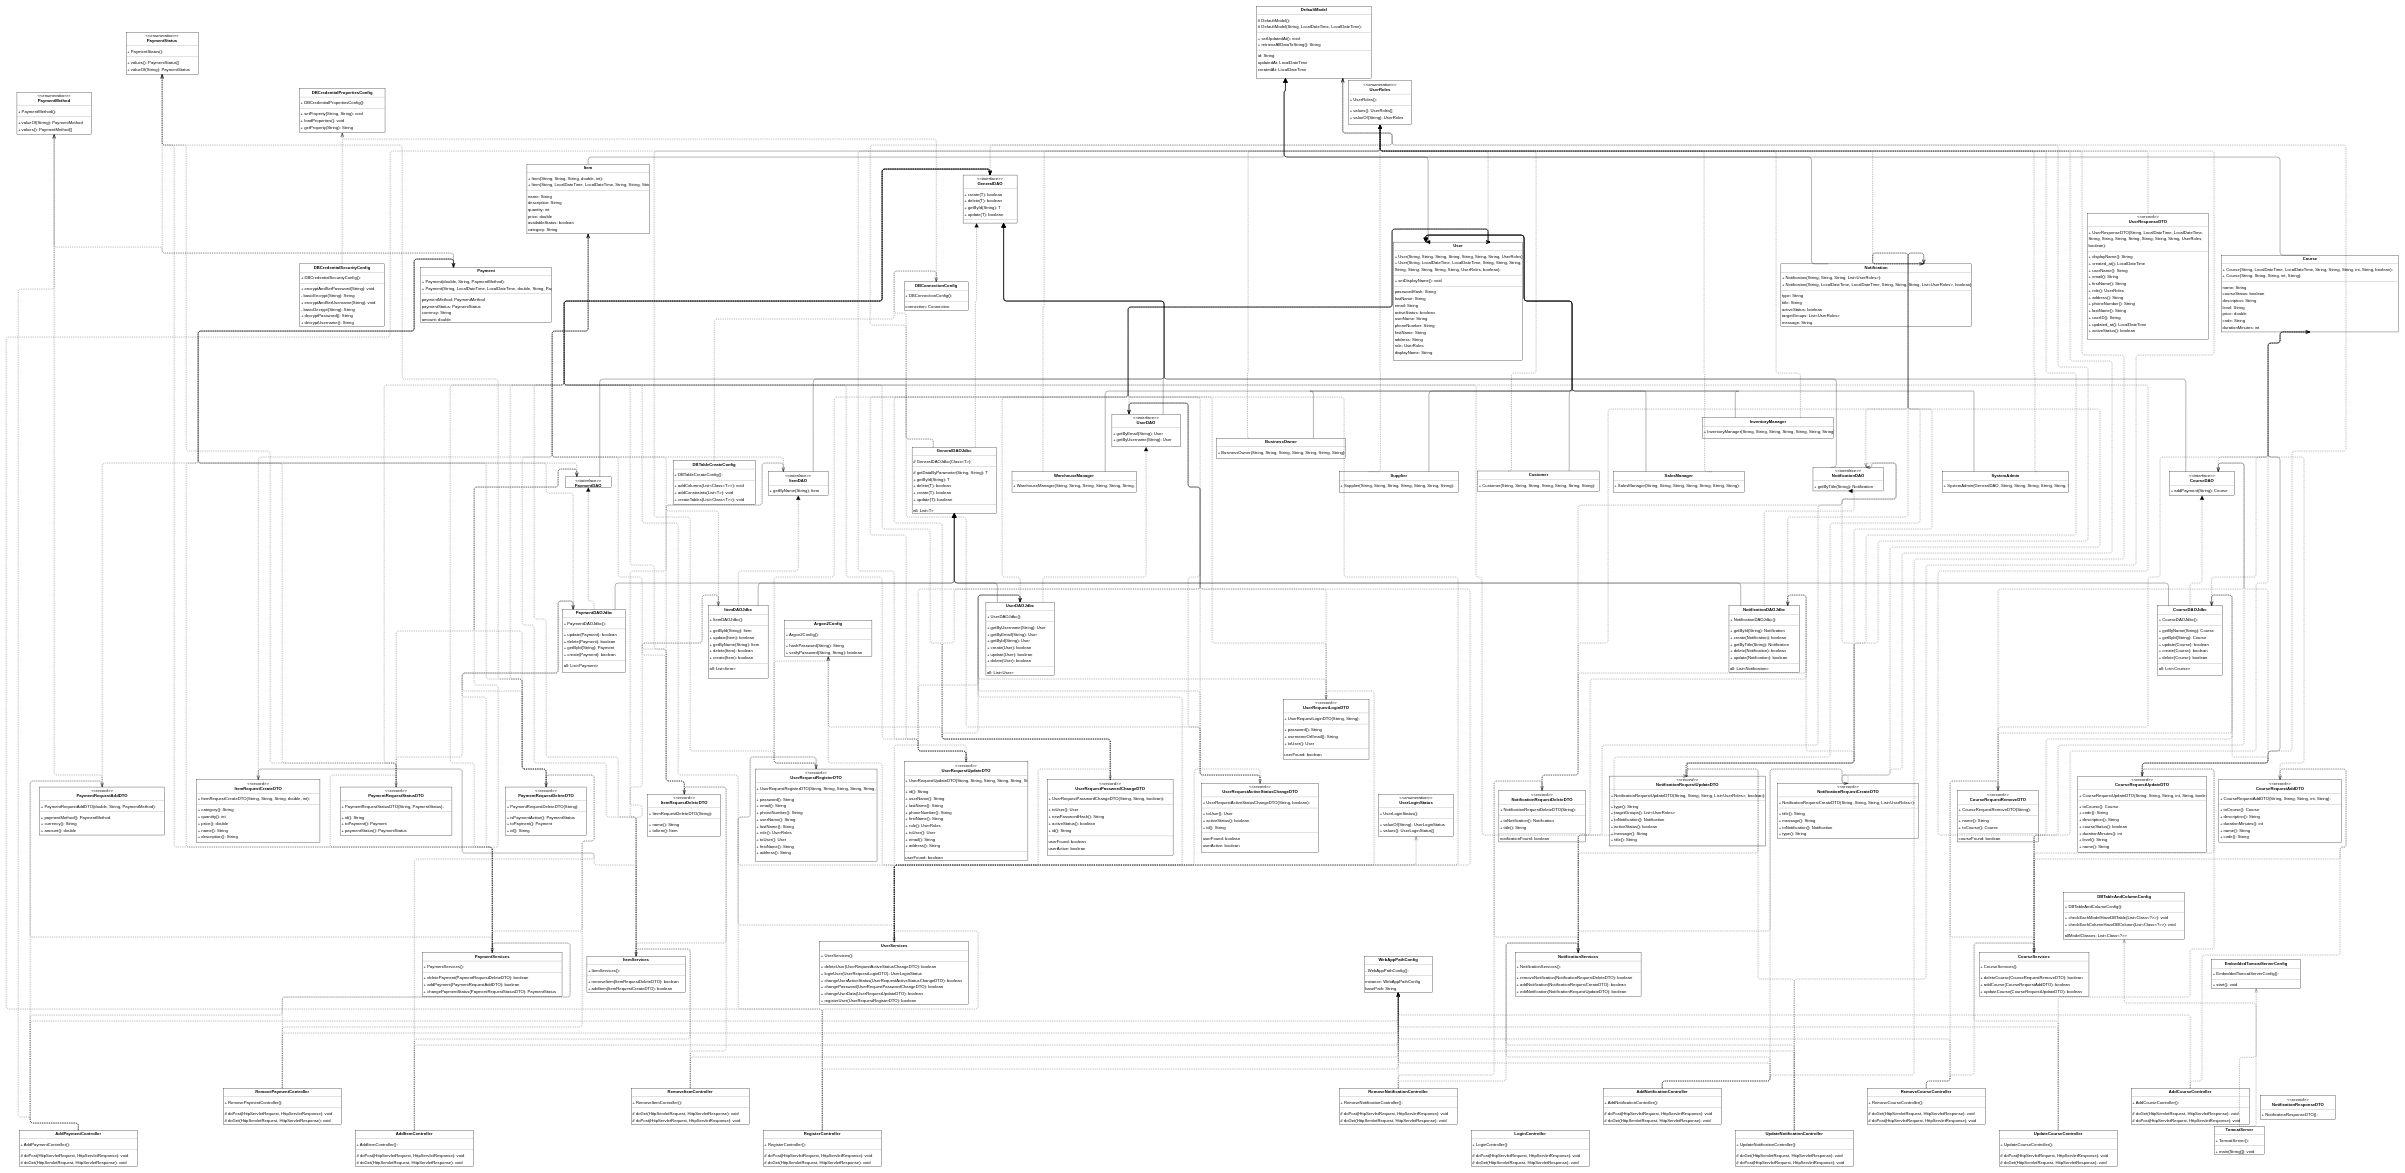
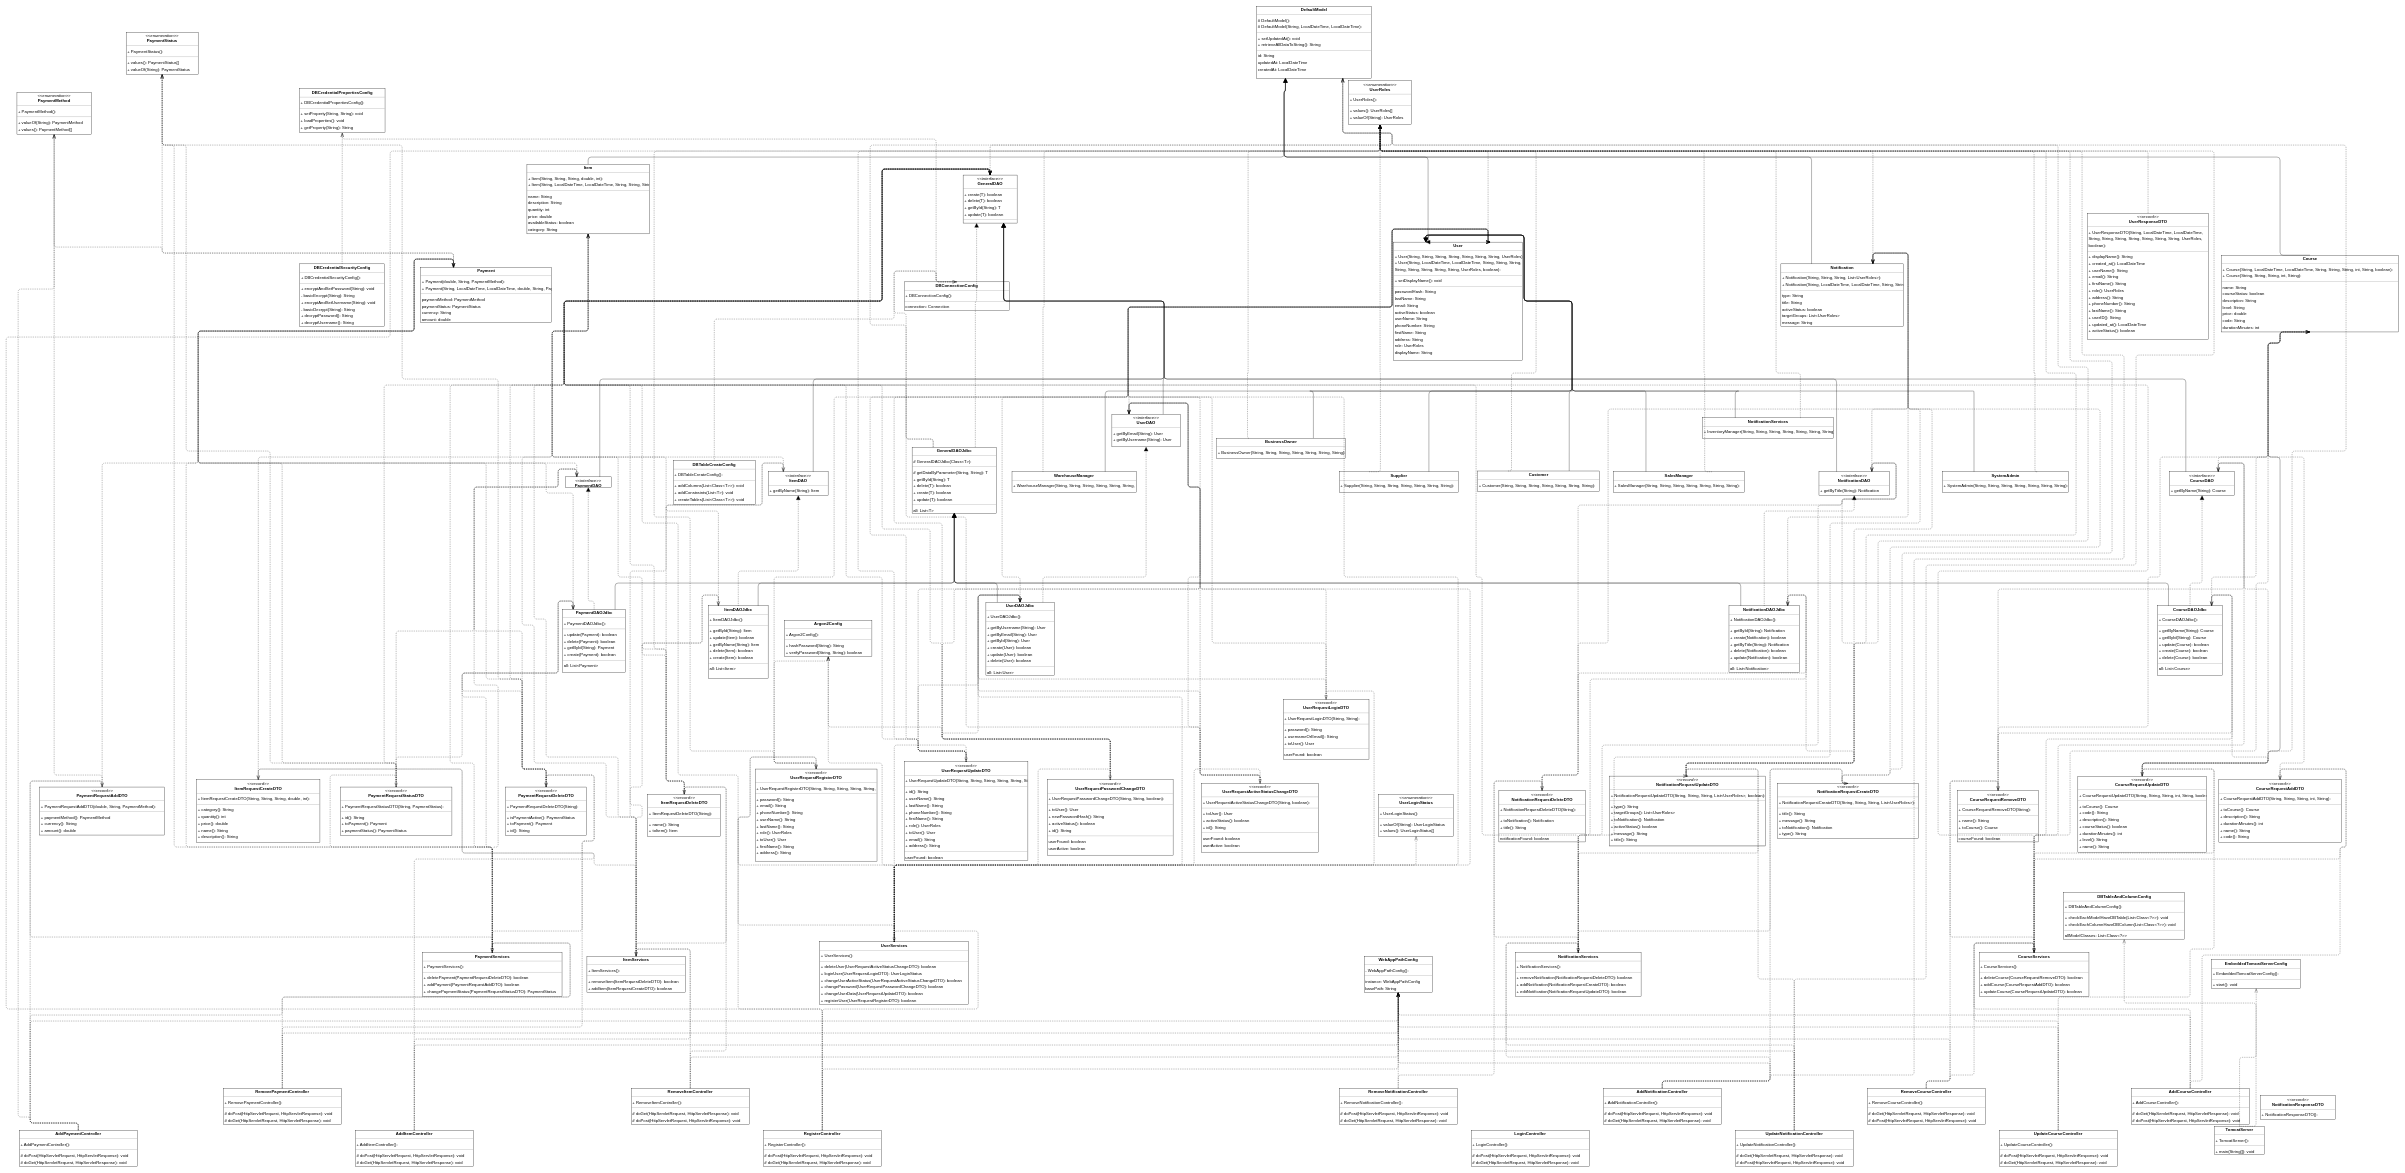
(934, 157) -> (1286, 80)
(1876, 295) -> (1842, 295)
(936, 296) -> (957, 296)
(1779, 423) -> (1779, 423)
(2018, 477) -> (2013, 477)
(1848, 479) -> (1854, 484)
(2200, 479) -> (2199, 479)
none -> (2087, 1009)
(1466, 1081) -> none
